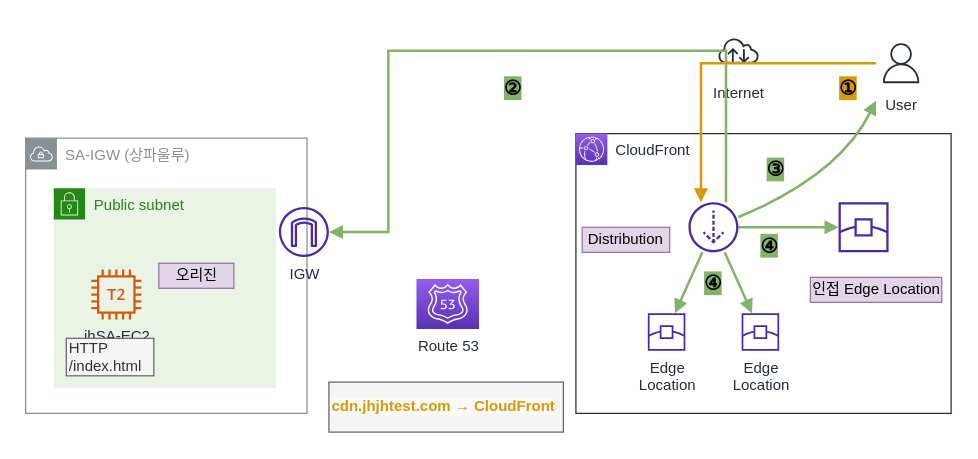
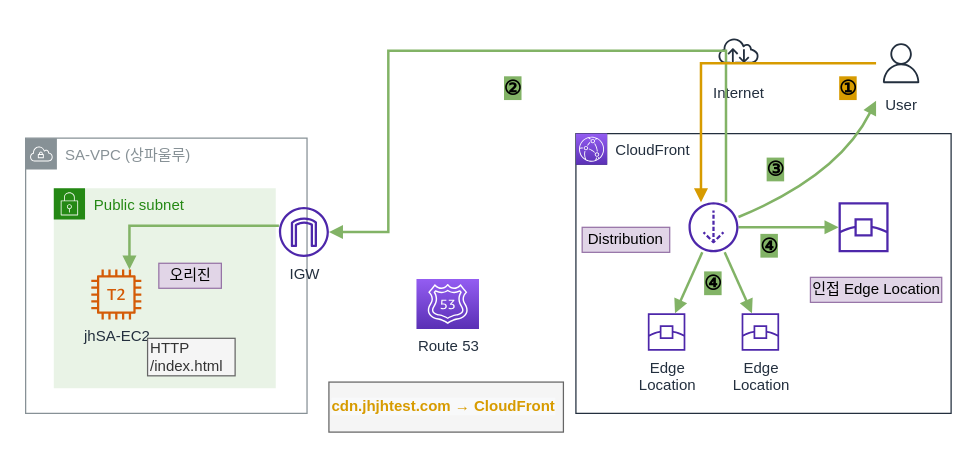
(131, 156) -> (131, 156)
none -> (190, 226)
(196, 276) -> (190, 276)
(110, 357) -> (191, 357)
